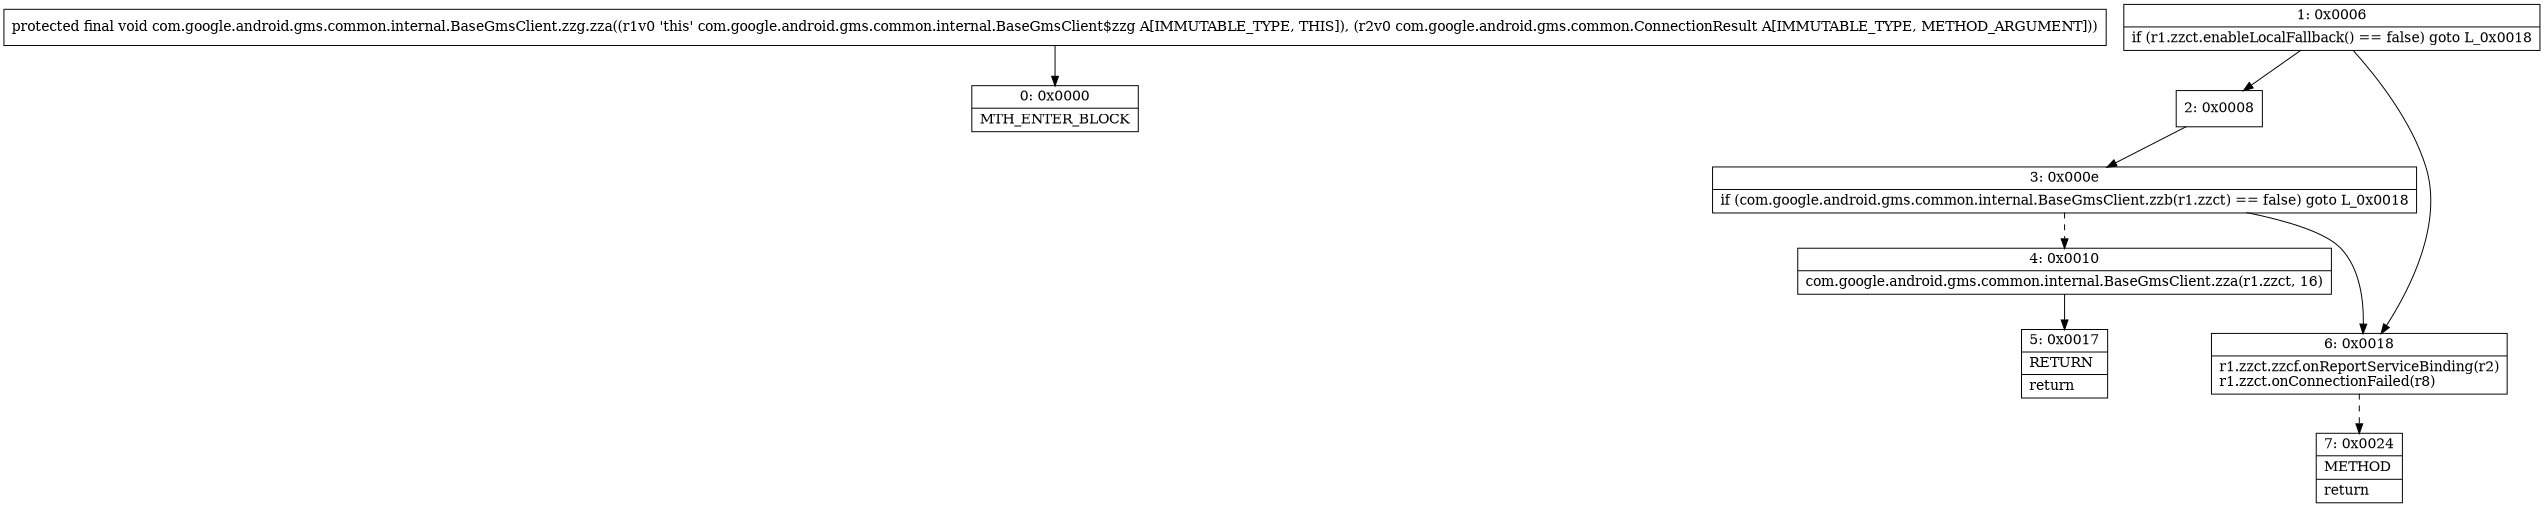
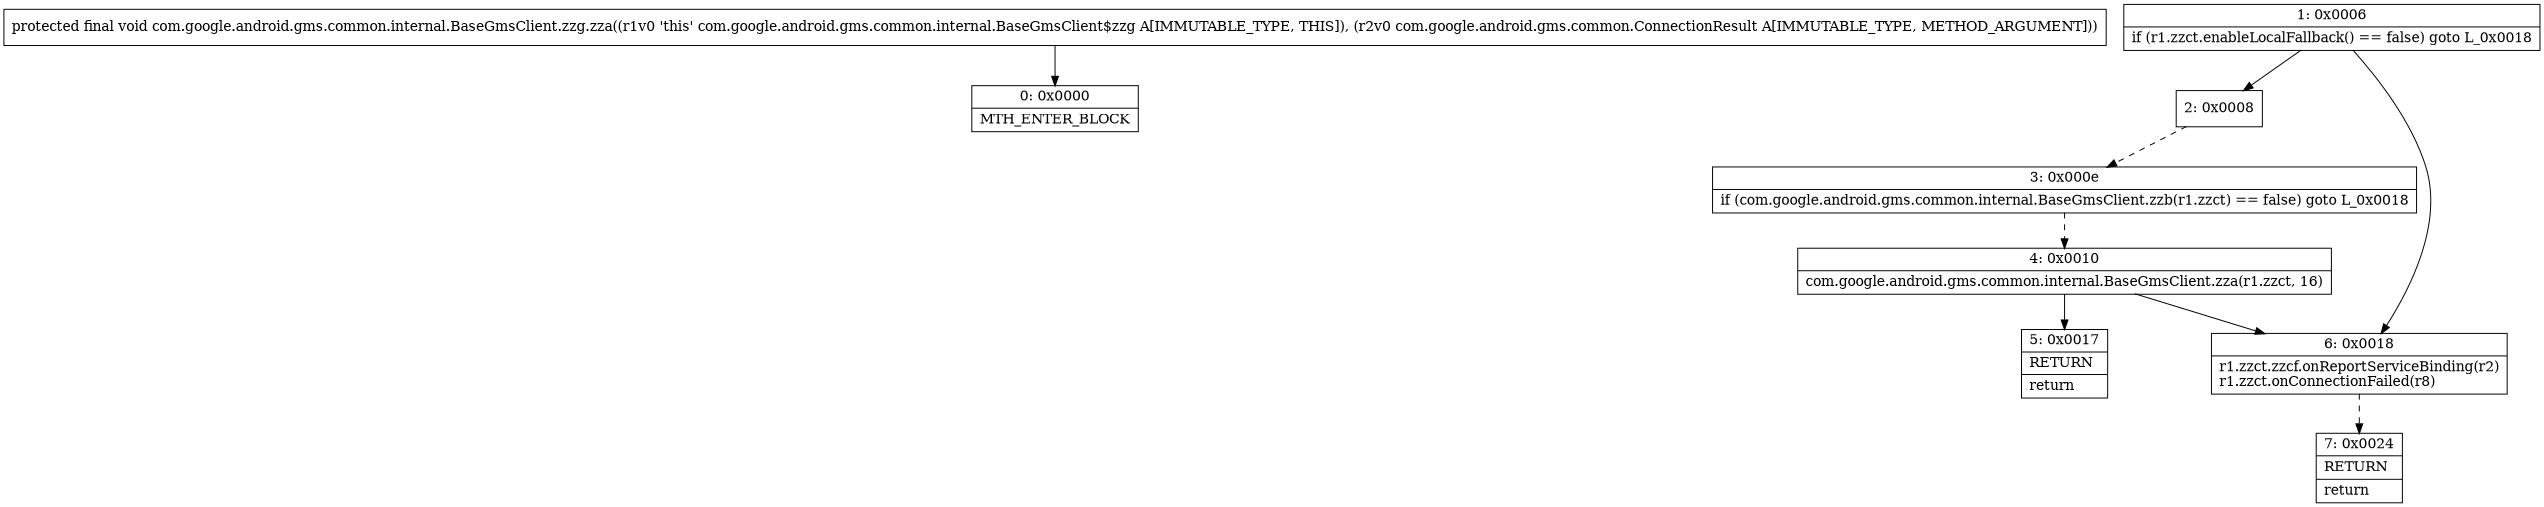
(2151, 145) -> (2151, 145)
(2333, 242) -> (2195, 312)
(2358, 467) -> (2356, 467)
